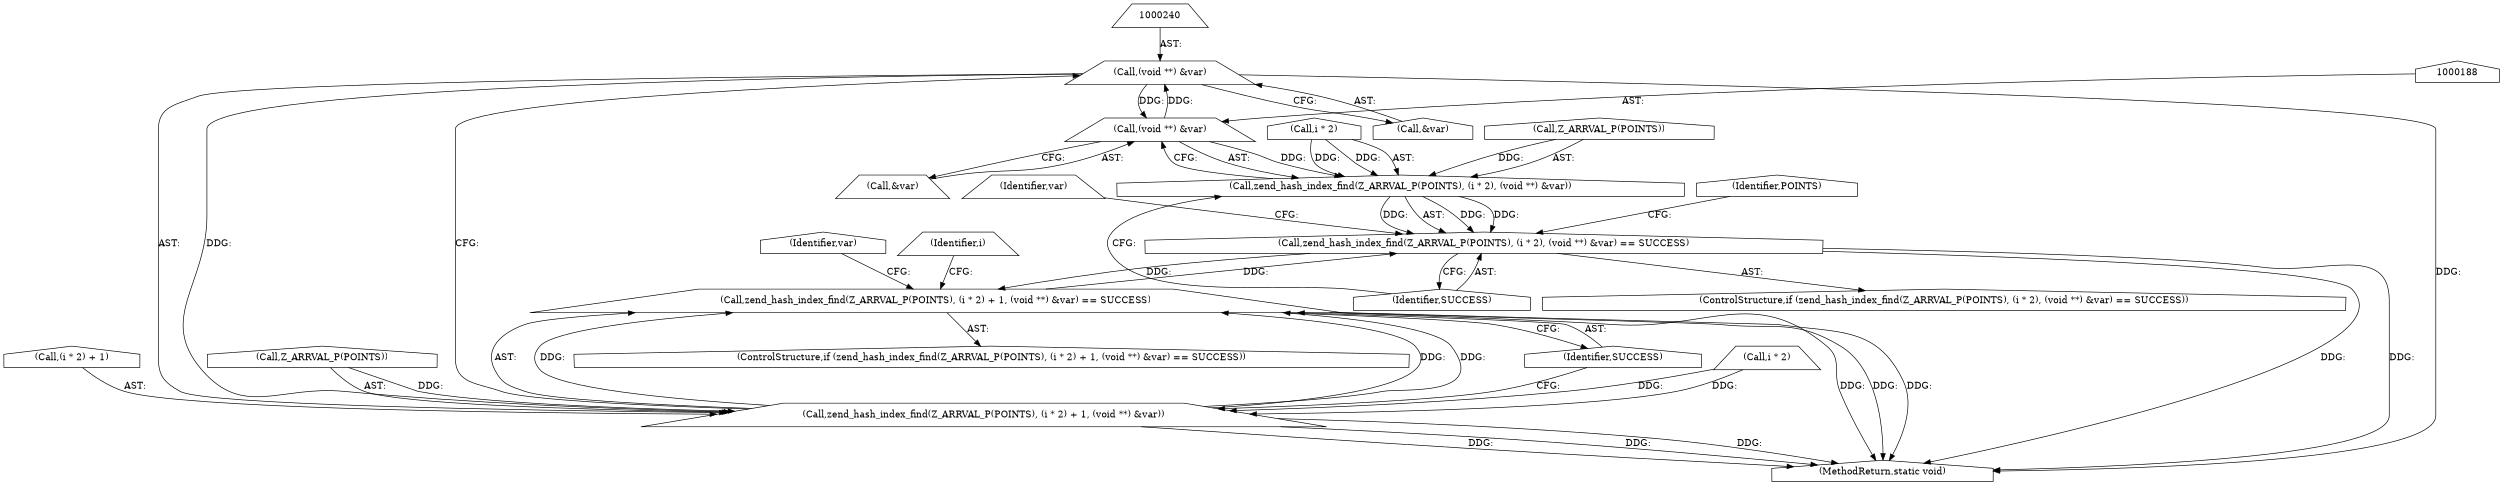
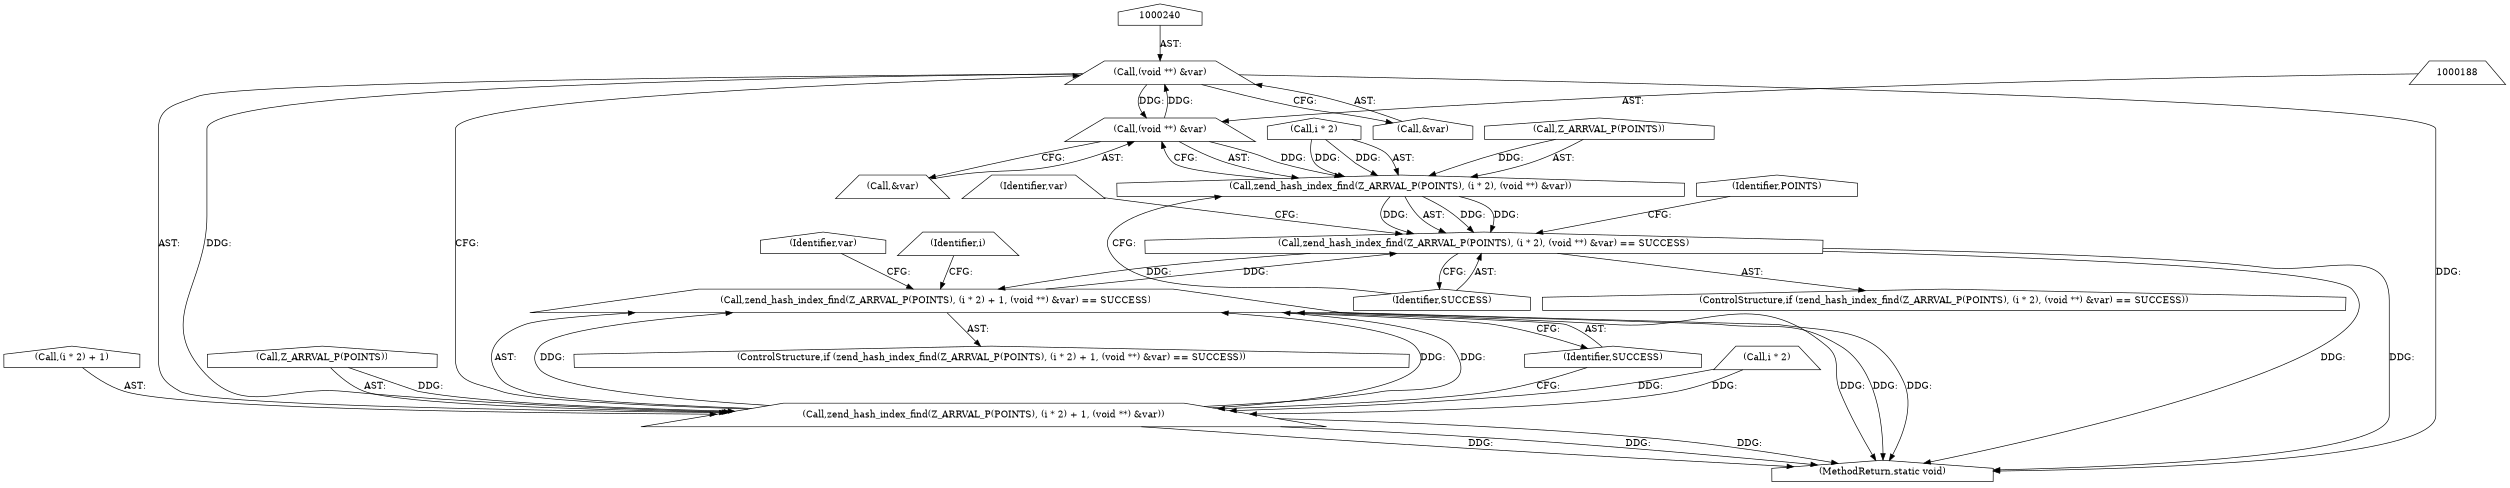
(1160, 16) -> (1160, 16)
(2457, 73) -> (2457, 73)
